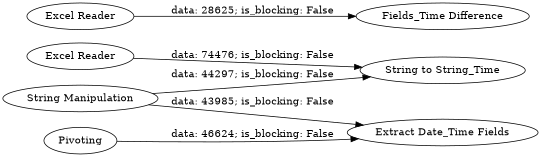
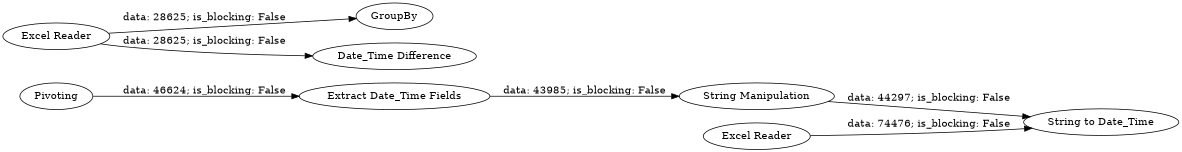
none -> (395, 16)
(443, 16) -> (395, 56)
(443, 70) -> (1101, 122)
(252, 115) -> (581, 96)
